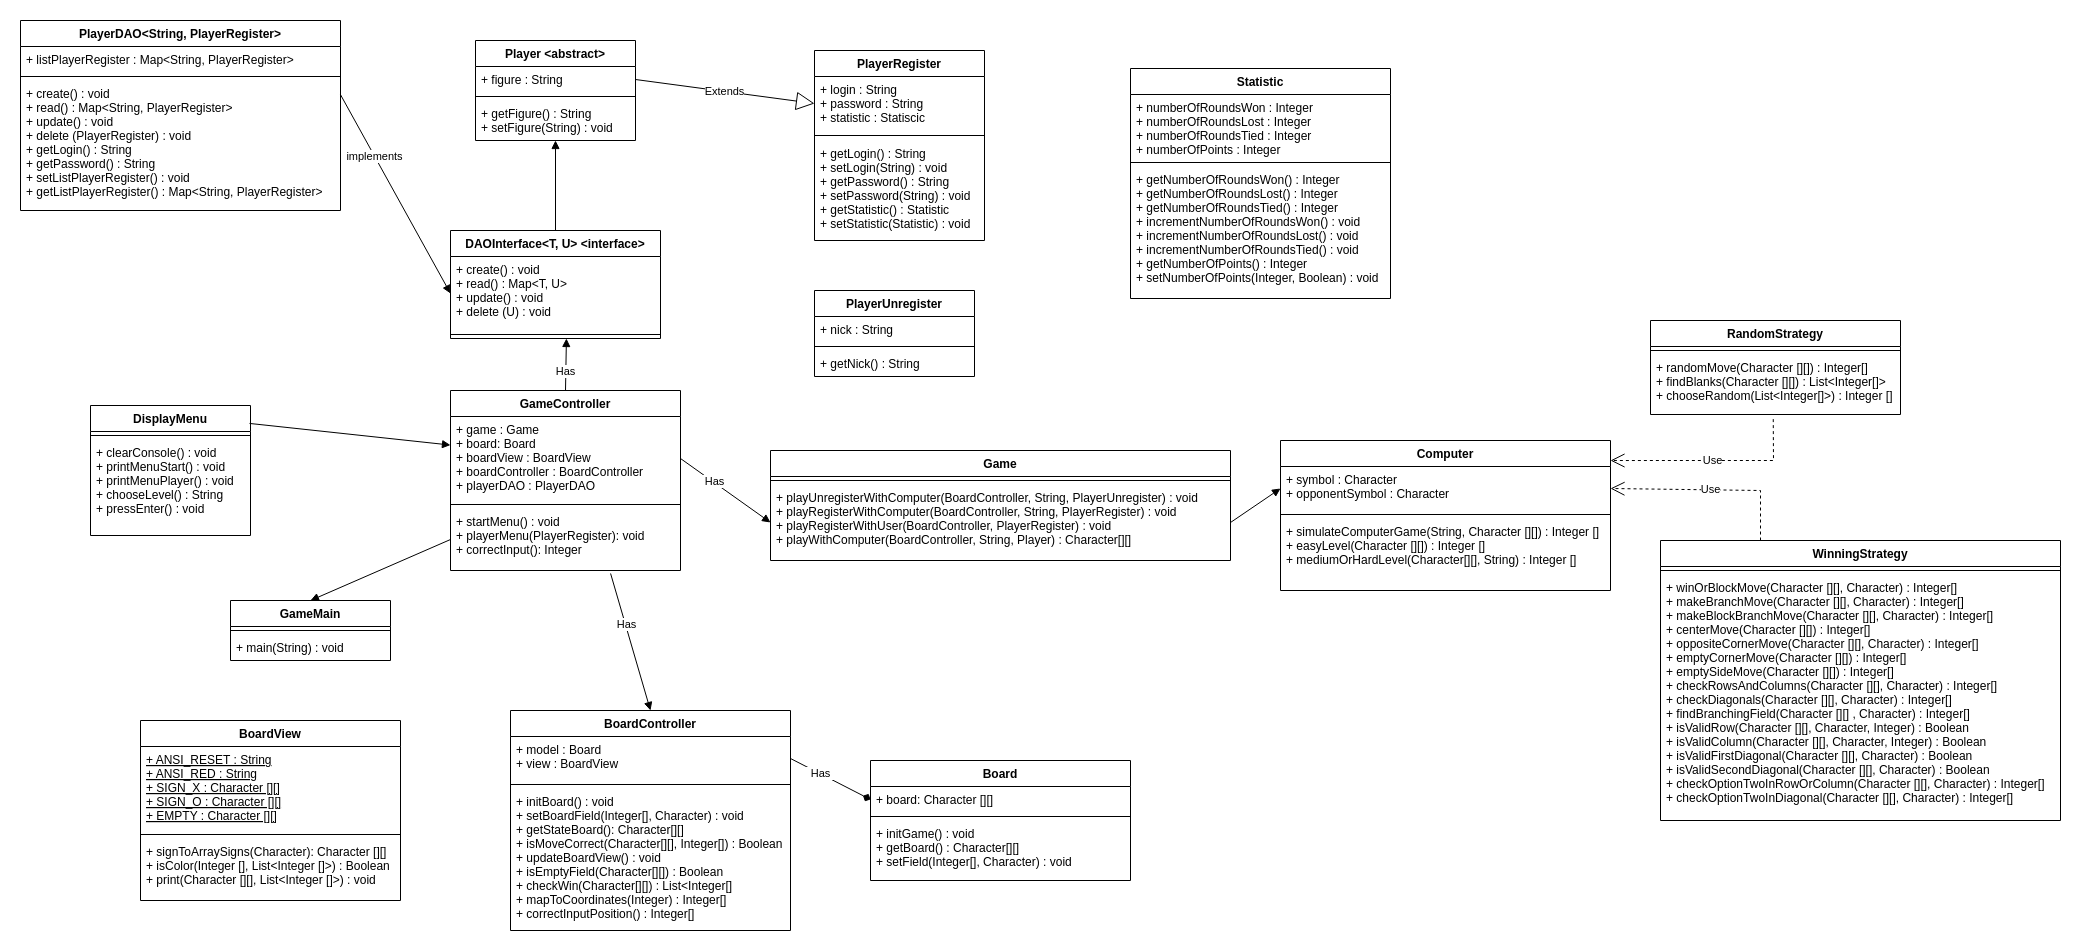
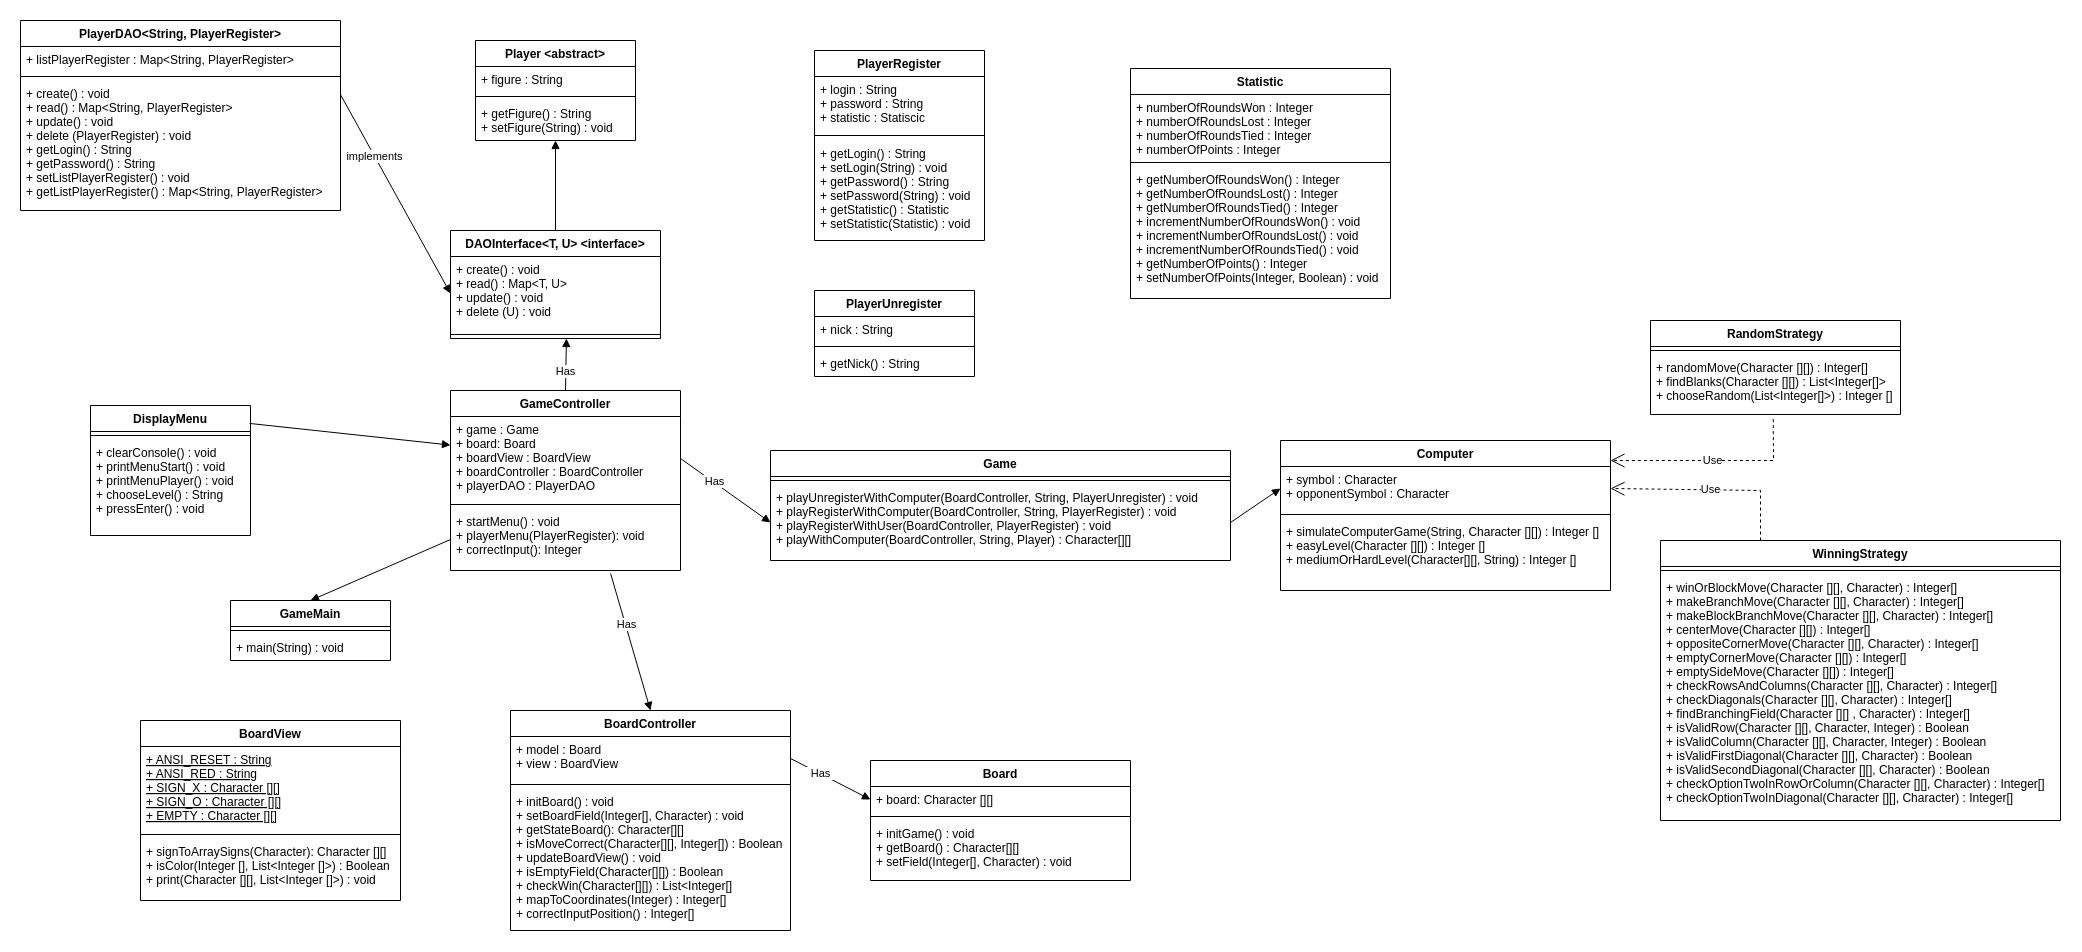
(717, 90) -> none
(862, 795) -> (861, 795)
